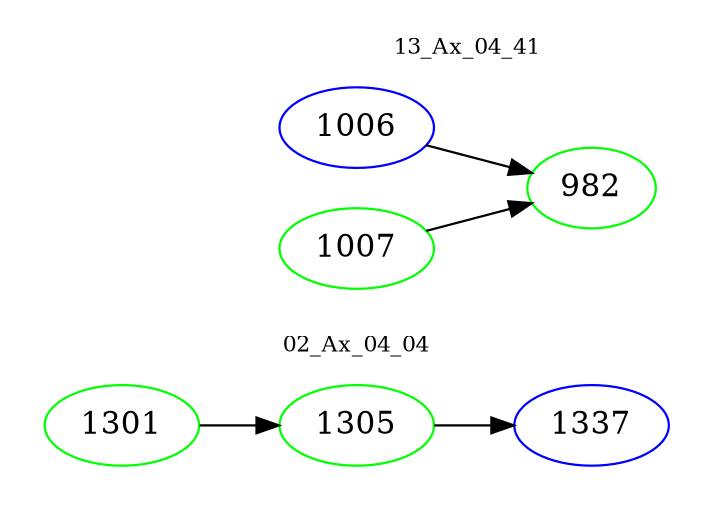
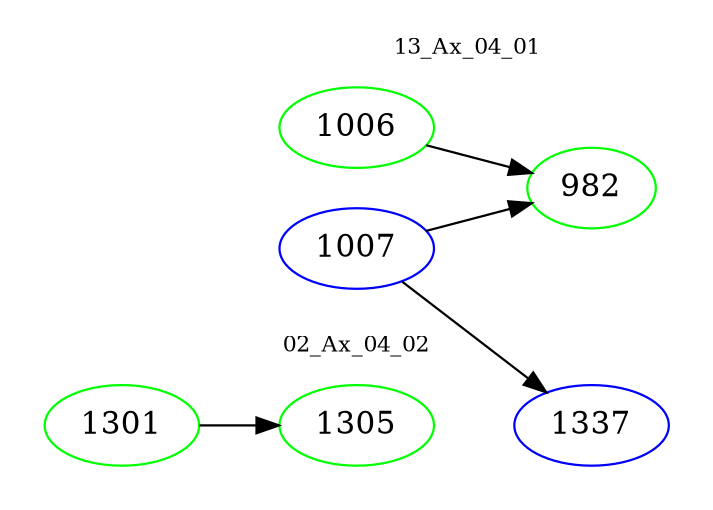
(468, 48) -> (468, 48)
(357, 128) -> (357, 128)
(357, 249) -> (357, 249)
(357, 346) -> (357, 346)
(463, 425) -> (478, 340)
